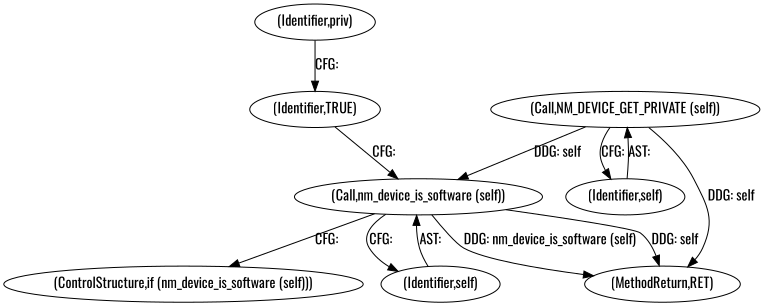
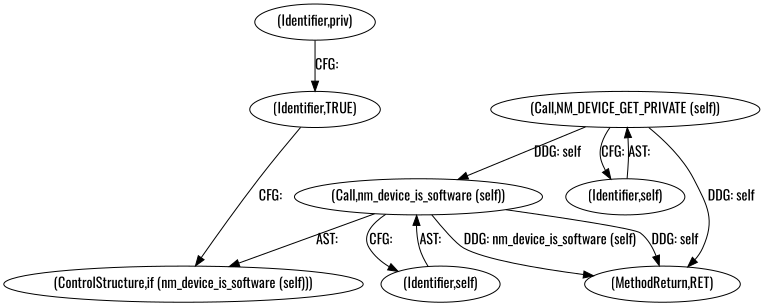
(362, 150) -> (249, 191)
(329, 240) -> (329, 240)
